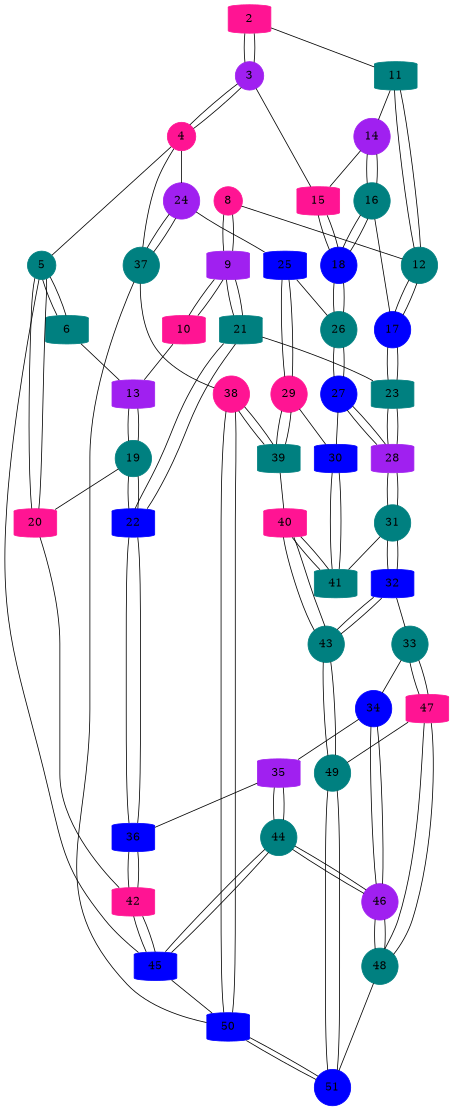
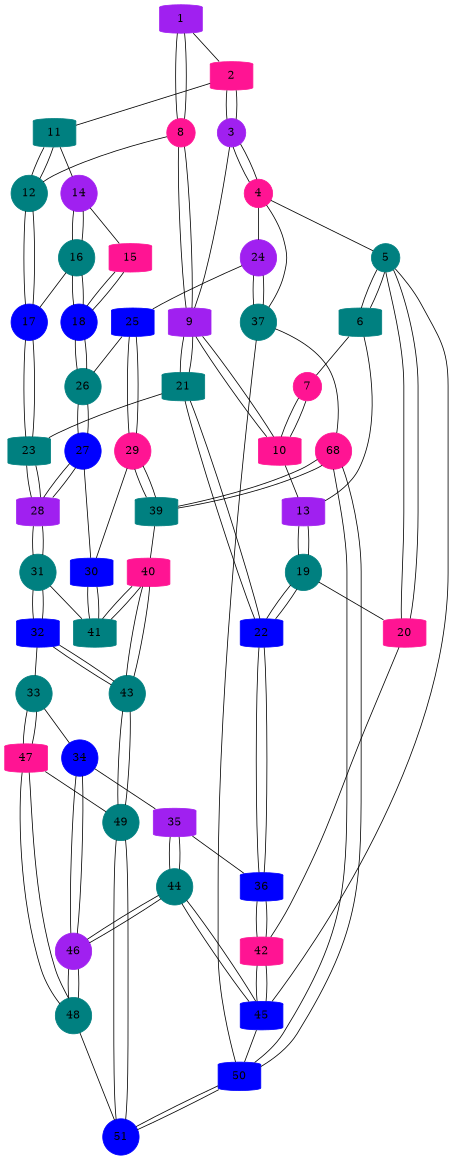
none -> (181, 19)
(283, 138) -> (215, 228)
none -> (307, 387)
(231, 394) -> (333, 451)
